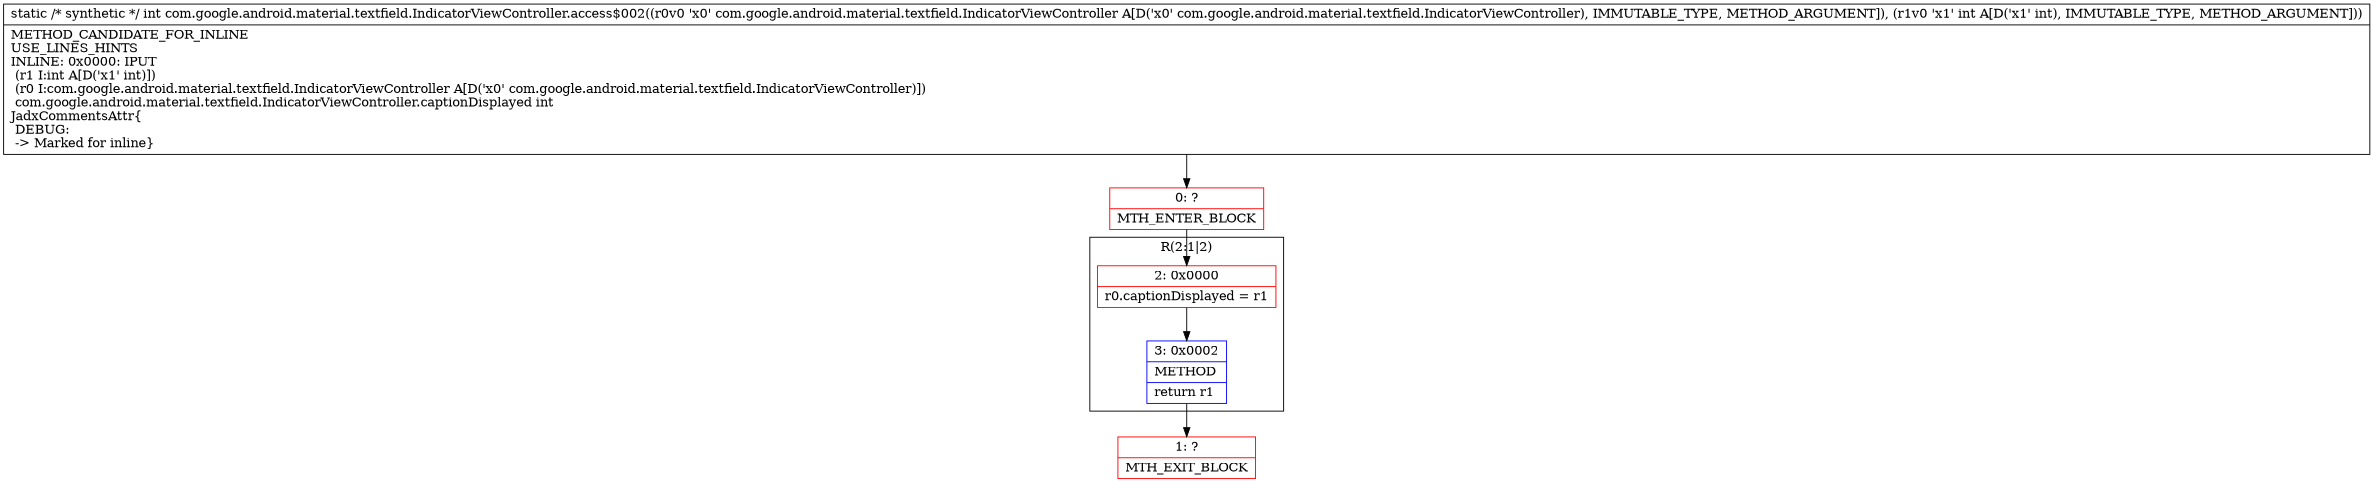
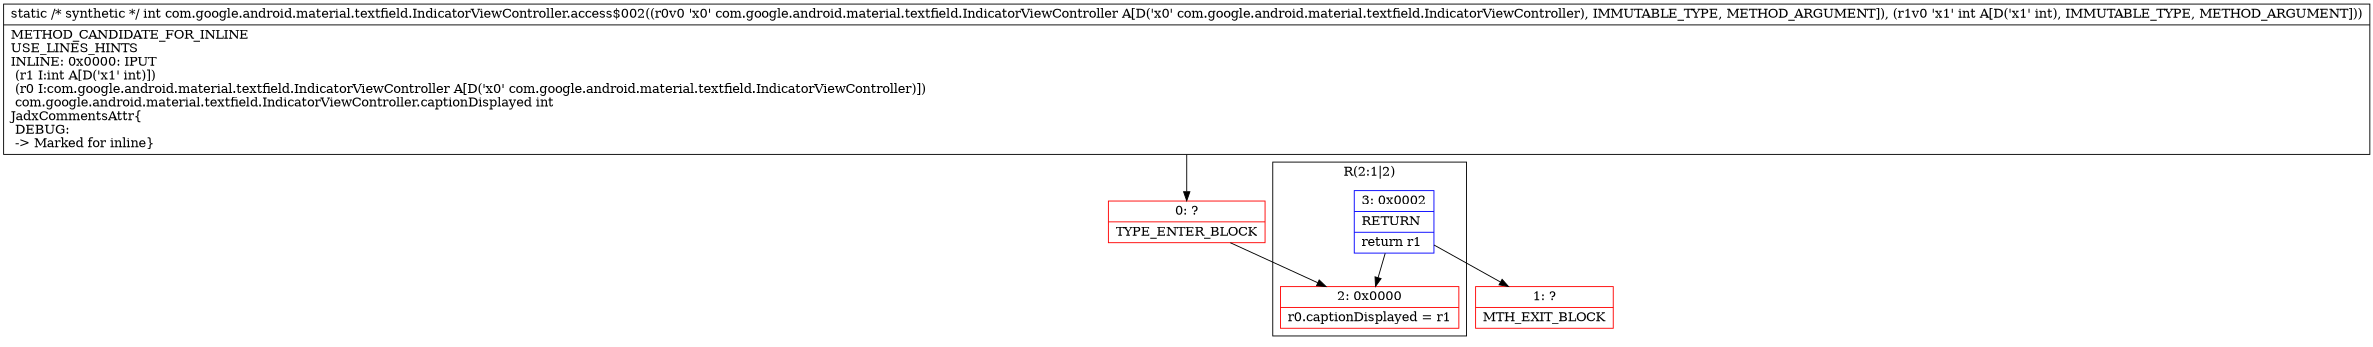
(1187, 219) -> (1187, 232)
(1187, 320) -> (1382, 265)
(1185, 372) -> (1391, 221)
